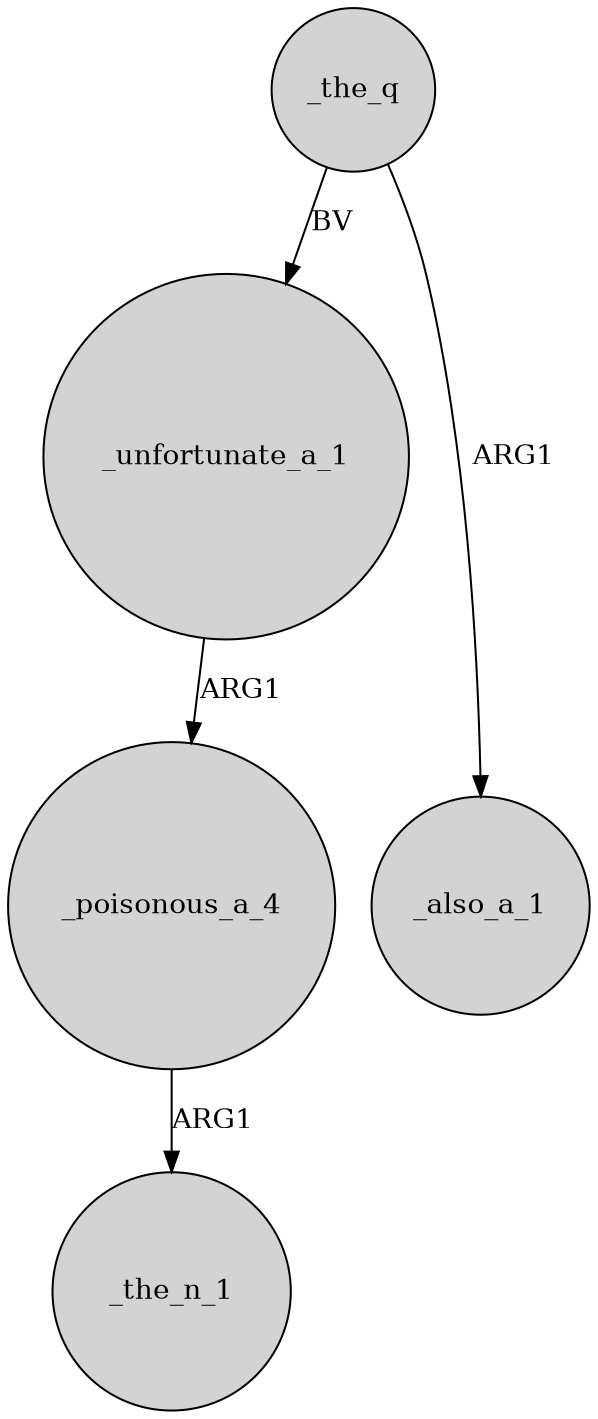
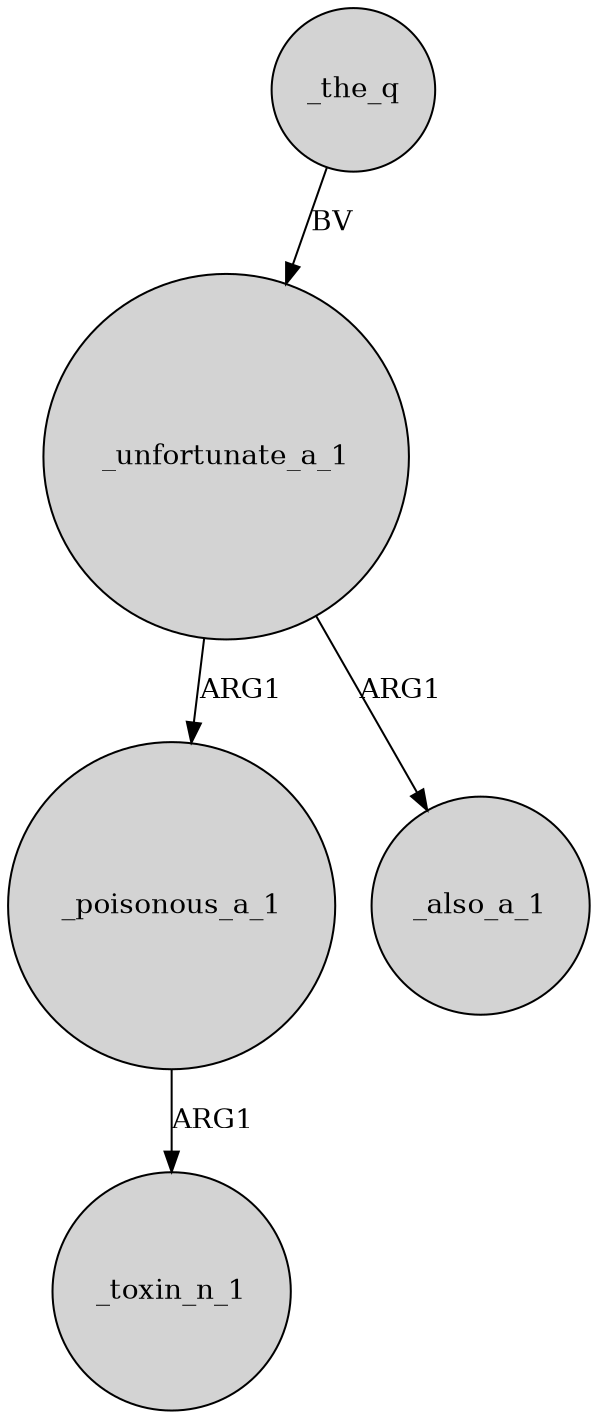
(459, 465) -> (366, 704)
(172, 906) -> (172, 906)
(172, 1291) -> (172, 1291)
